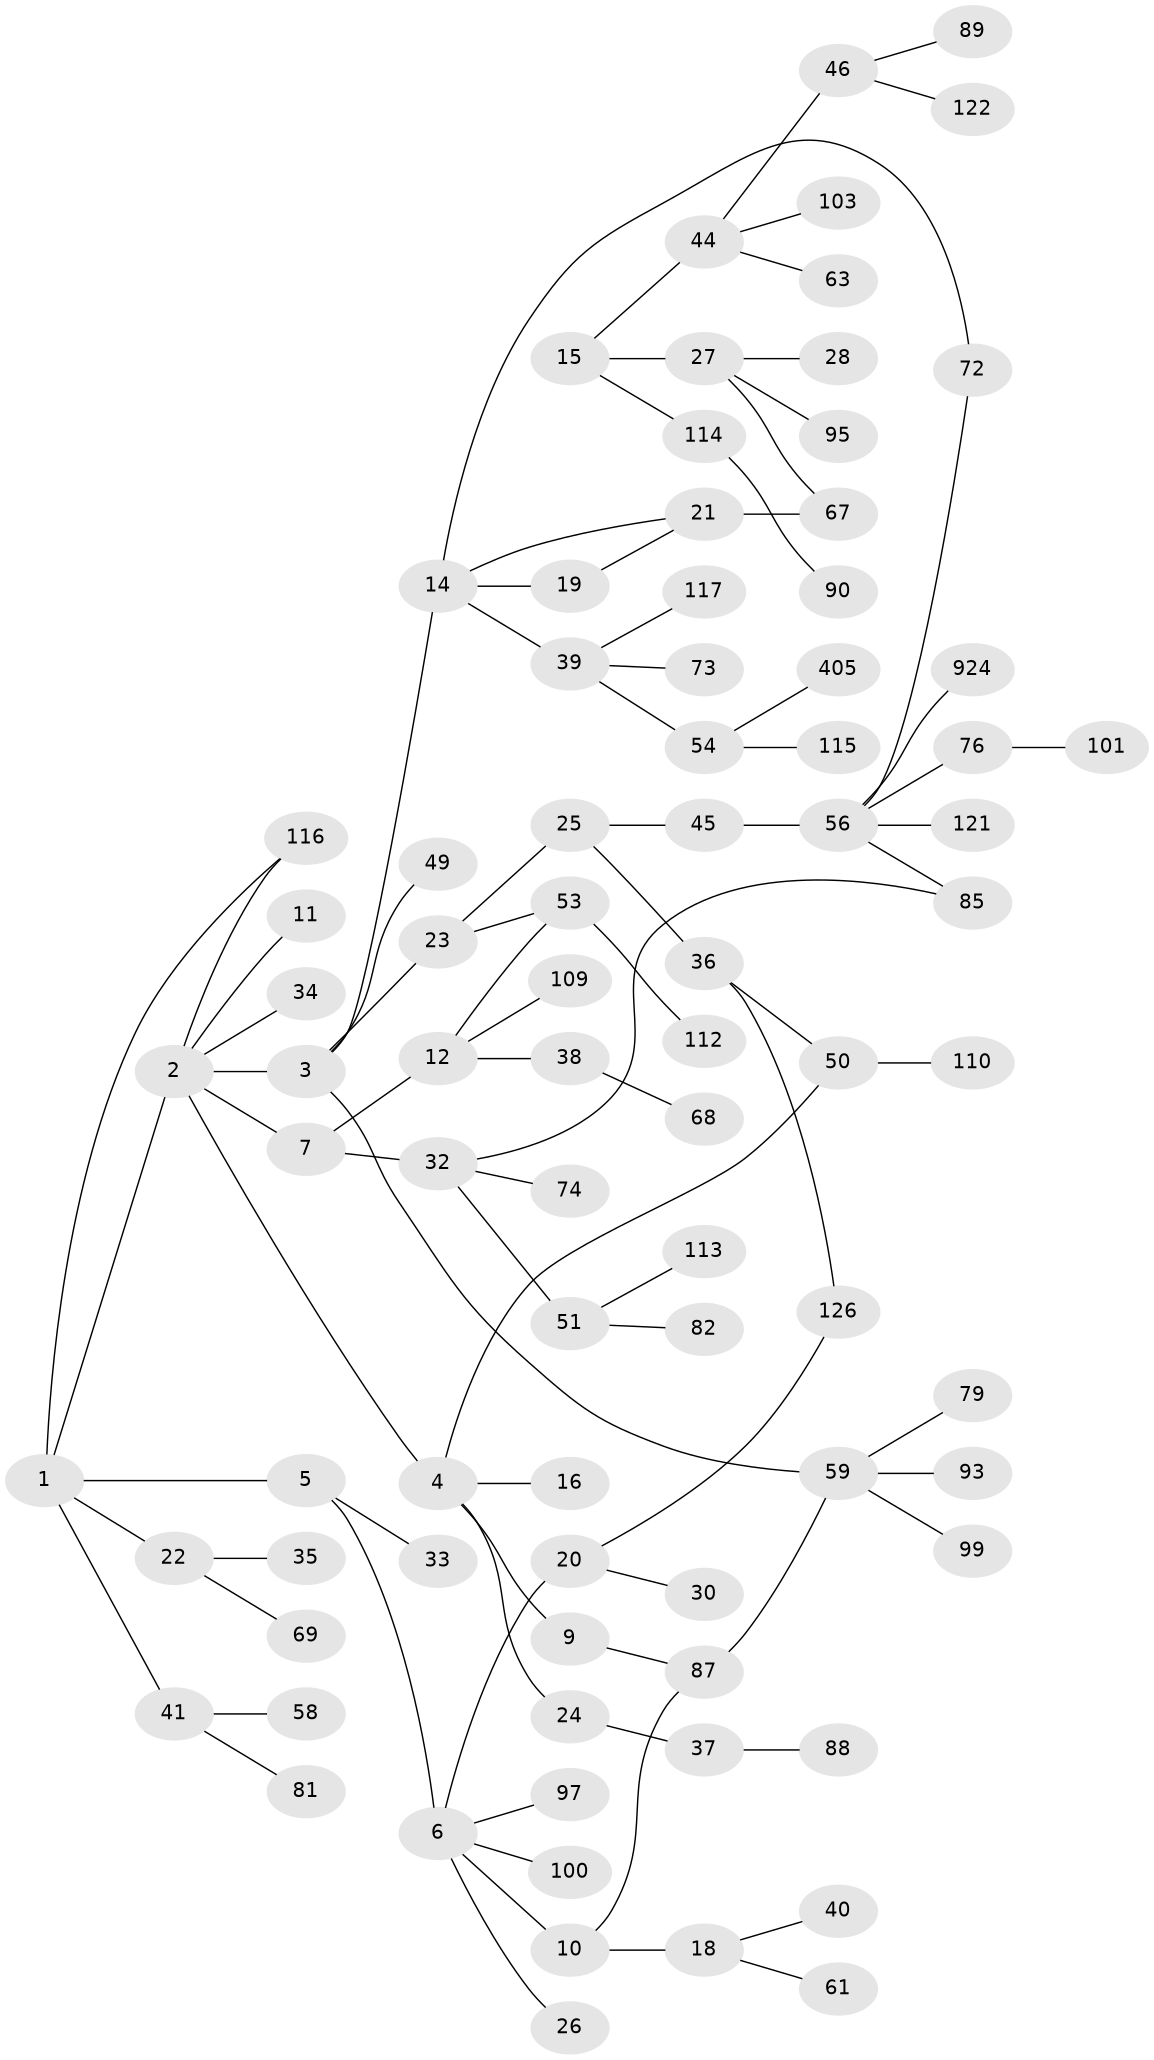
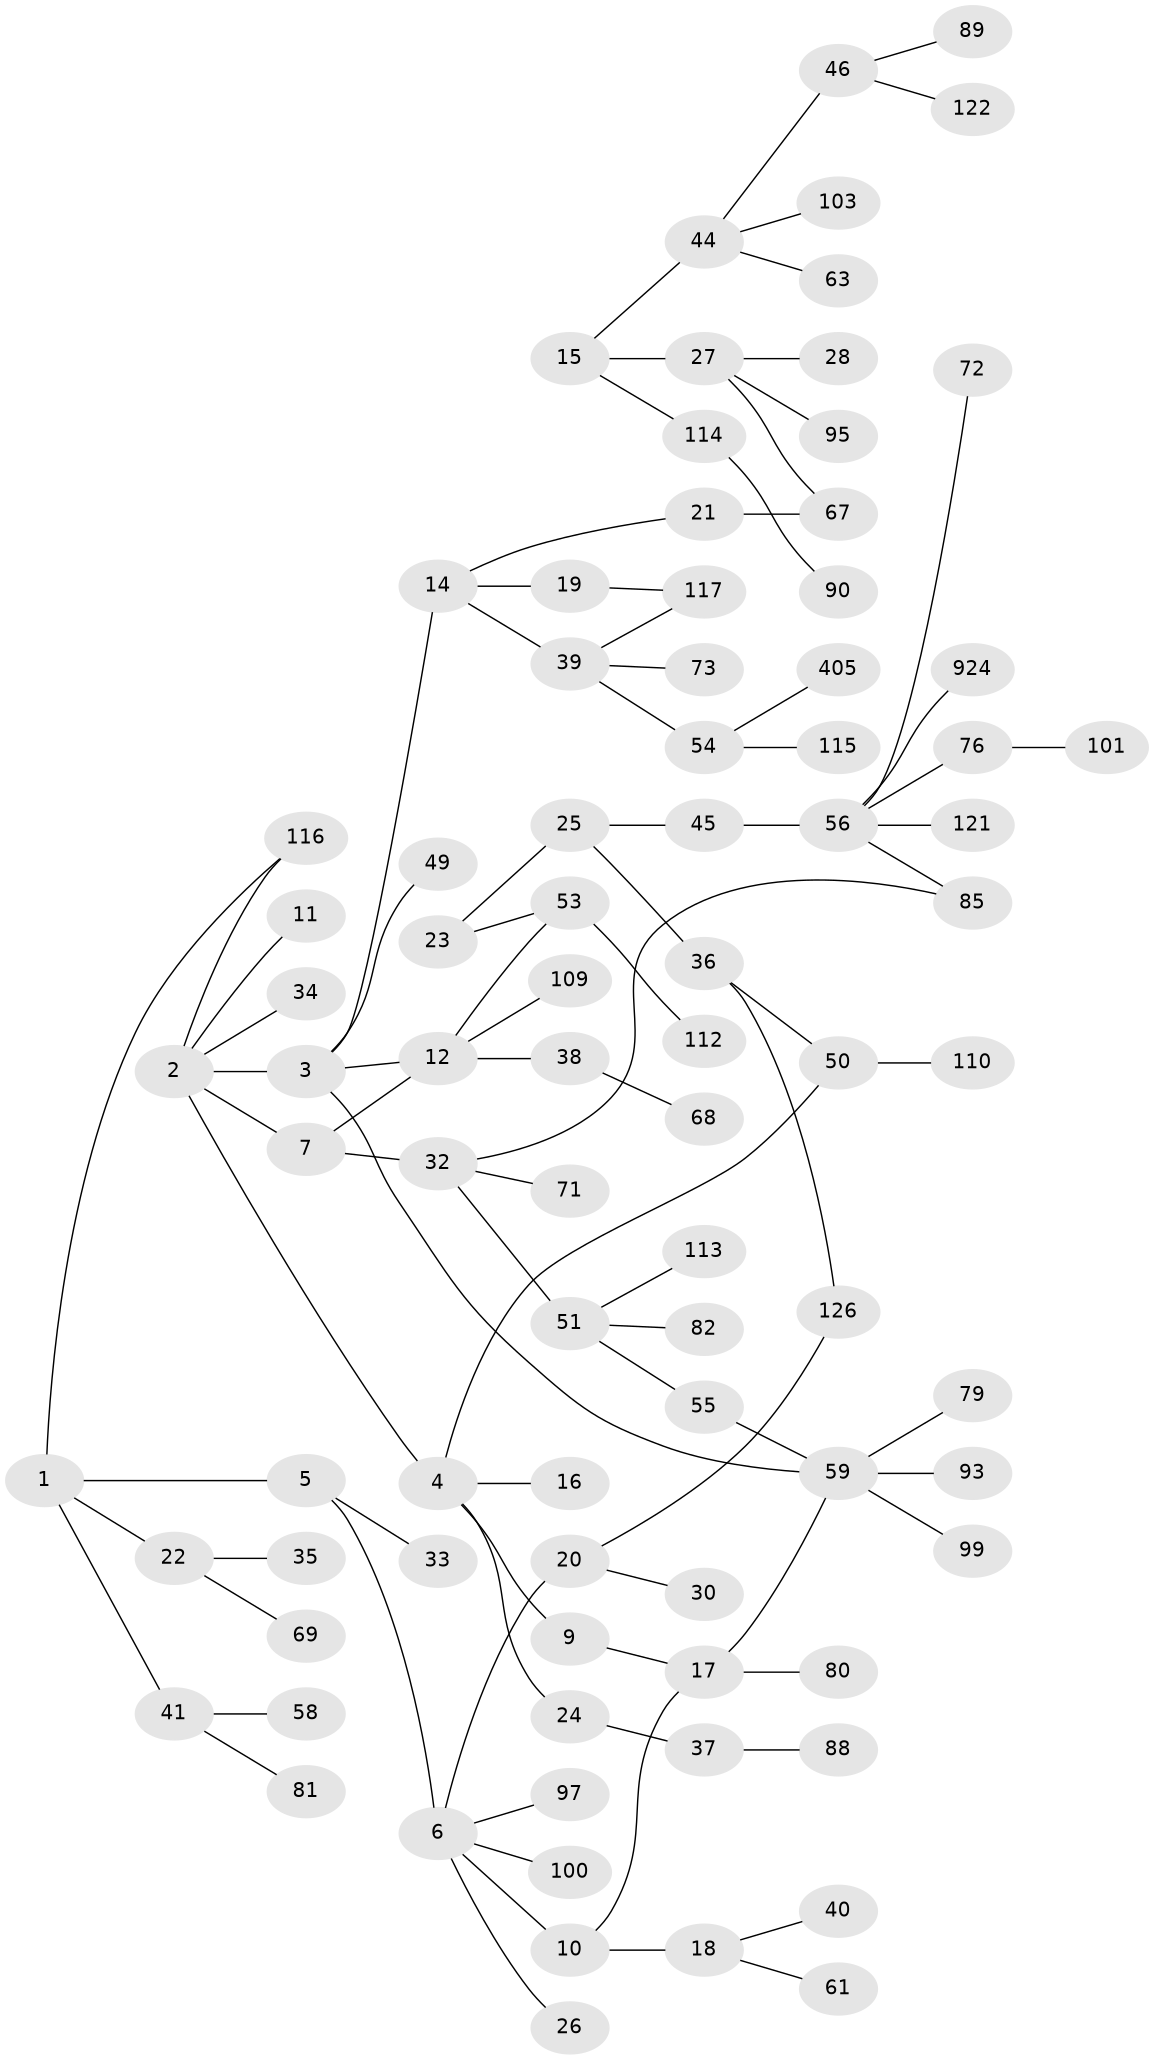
(665, 202) -> none
(637, 550) -> (636, 589)
(373, 1007) -> (372, 1065)
(570, 1191) -> (570, 1191)
(109, 1276) -> none
none -> (704, 1407)
(704, 1672) -> (704, 1672)
none -> (839, 1672)
